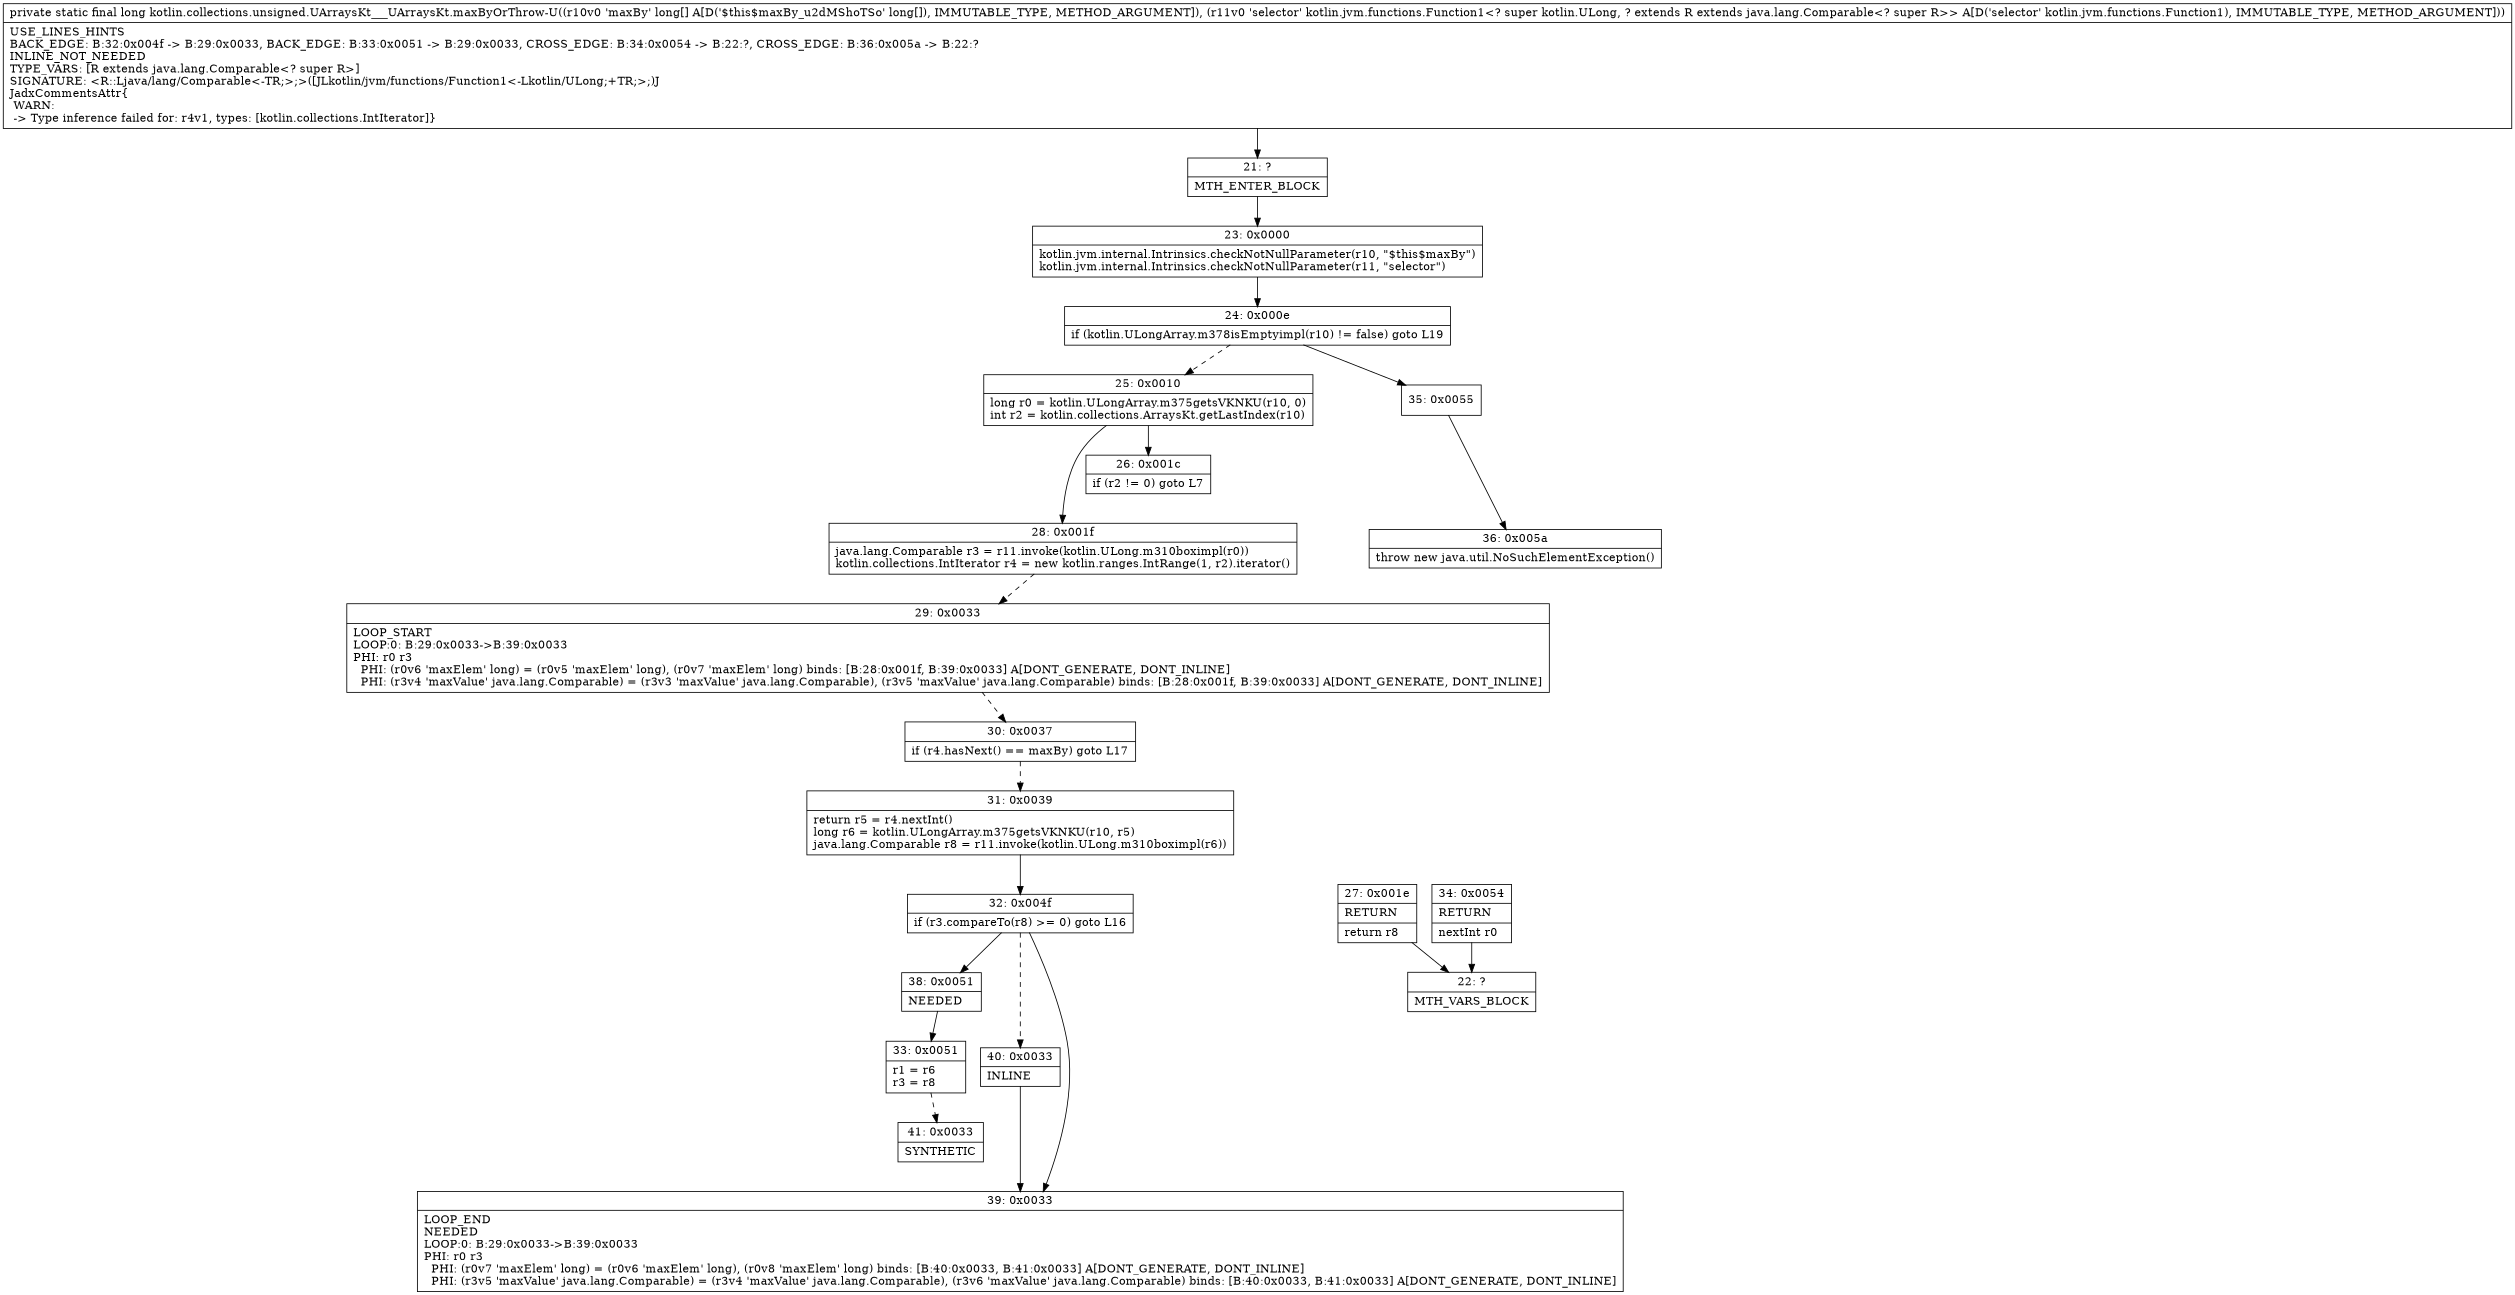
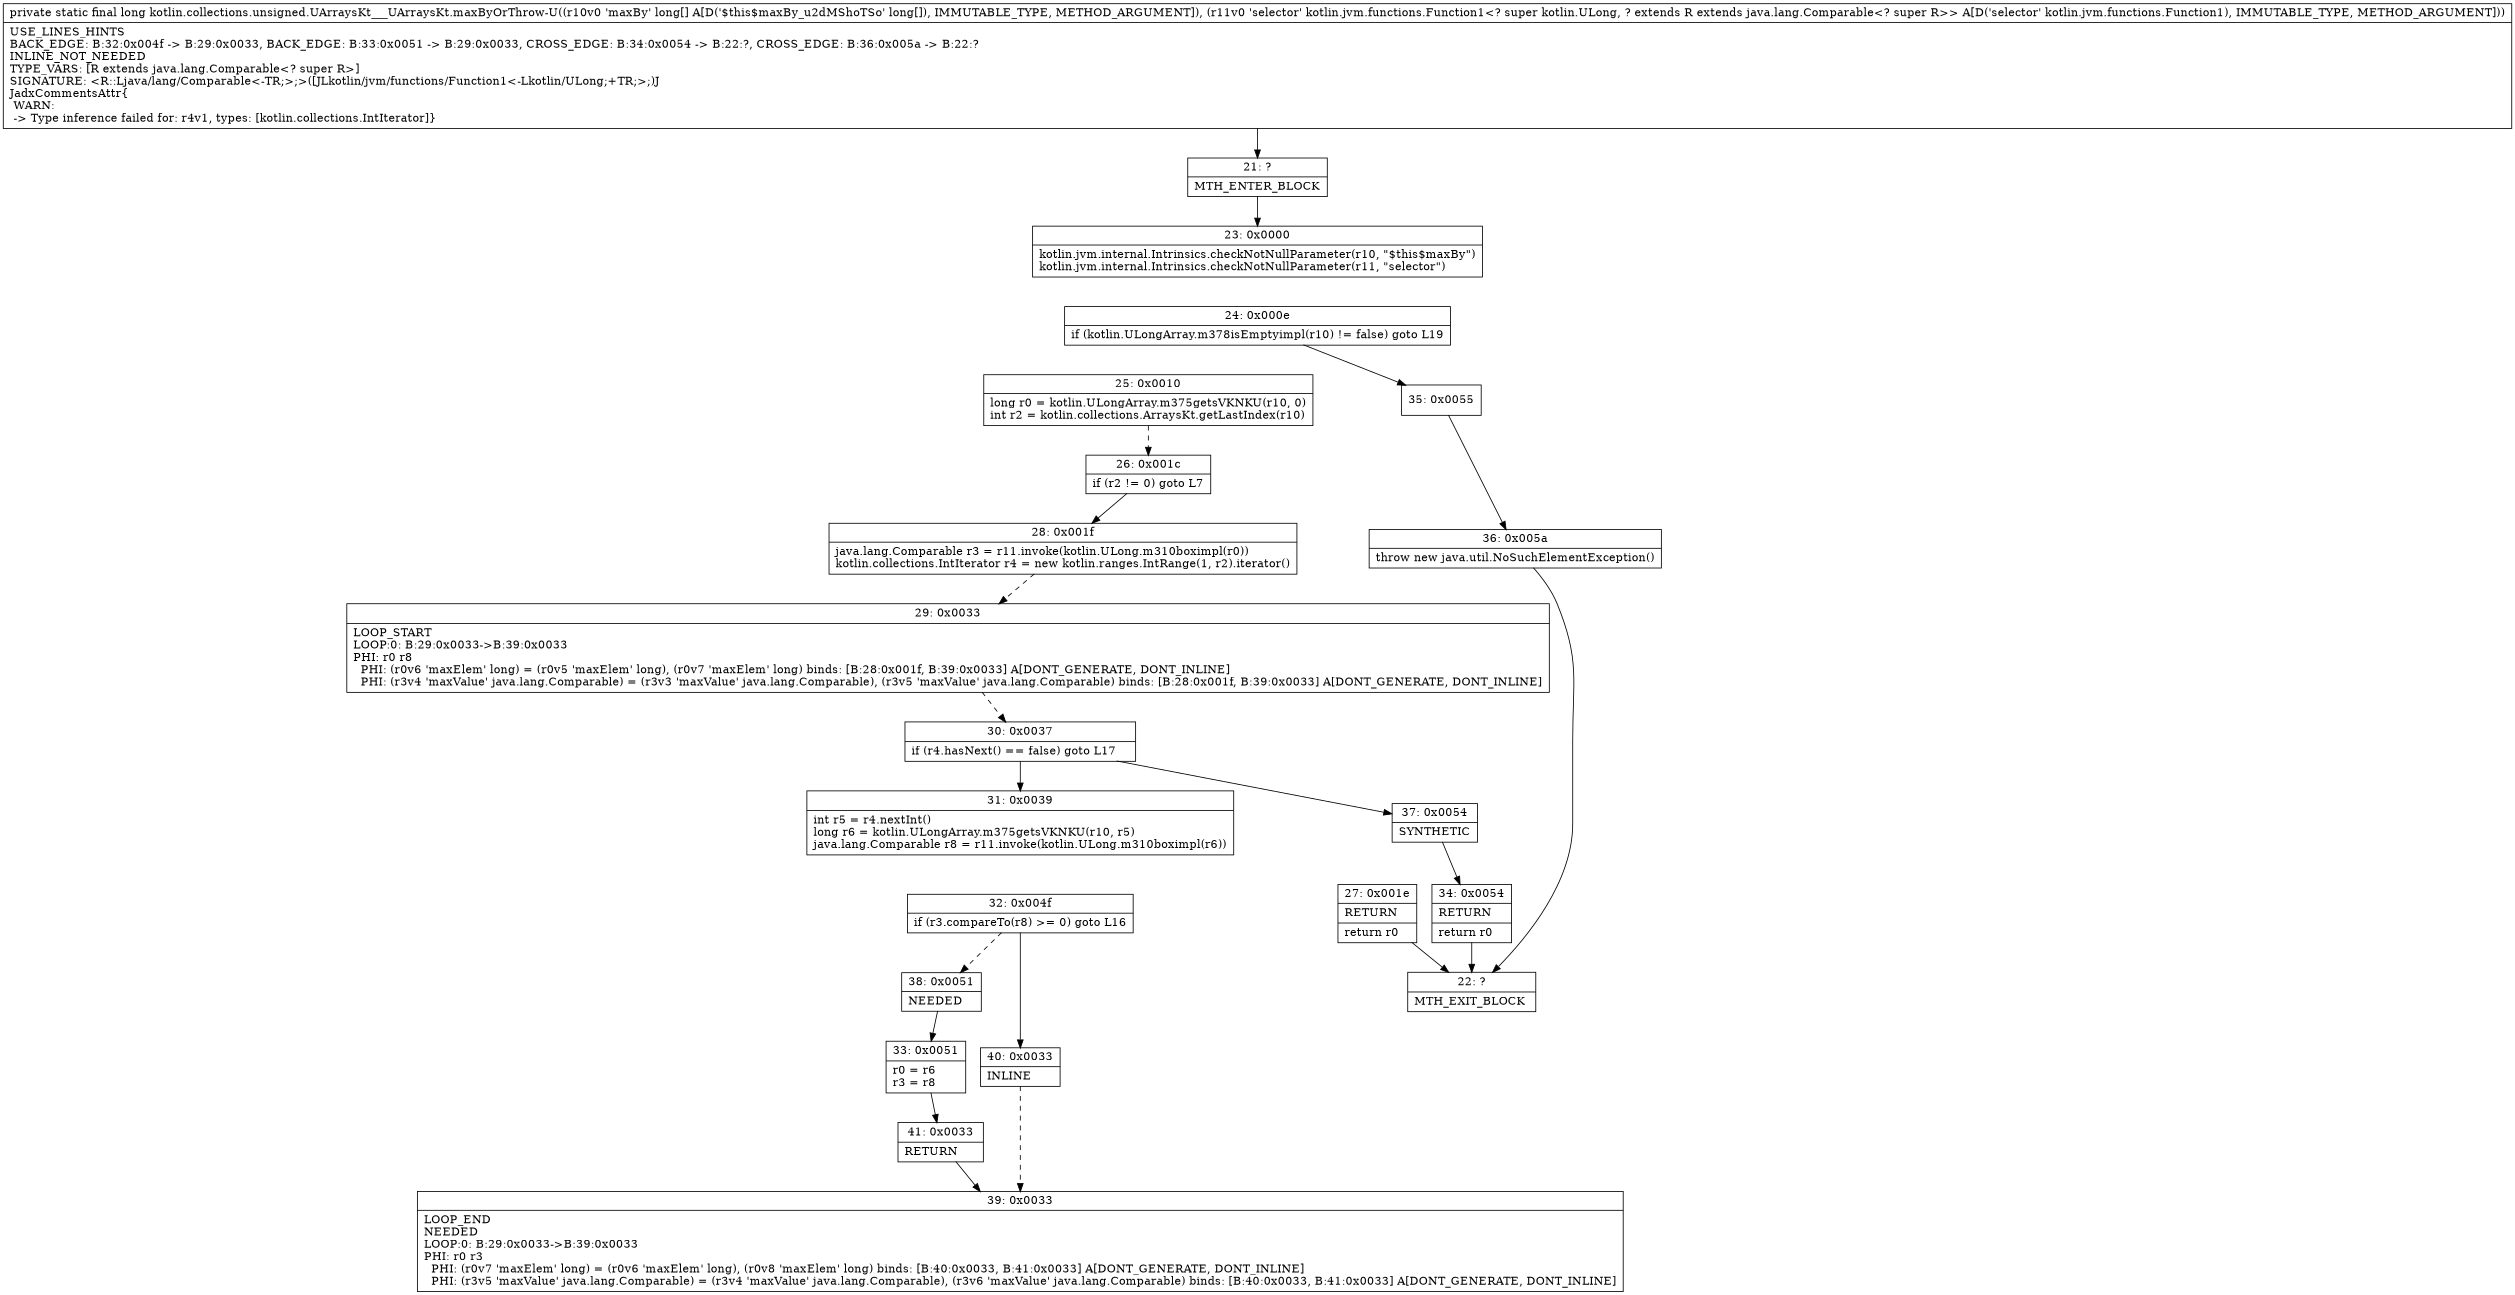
(1258, 288) -> none
(1211, 357) -> none
(1148, 436) -> (1148, 436)
(1074, 465) -> (1113, 506)
(385, 657) -> (385, 657)
(1020, 751) -> (1014, 751)
(1020, 772) -> (1020, 772)
none -> (1573, 773)
(883, 820) -> (873, 820)
none -> (1435, 823)
(1020, 870) -> none
(1372, 932) -> (1372, 932)
(1468, 932) -> (1466, 932)
(984, 950) -> (984, 950)
(1020, 986) -> (1020, 986)
(1472, 1001) -> (1470, 1001)
(1069, 1056) -> (965, 1173)
(914, 1070) -> (914, 1070)
(933, 1104) -> (933, 1104)
(1020, 1135) -> (1020, 1135)
(941, 1152) -> (931, 1152)
